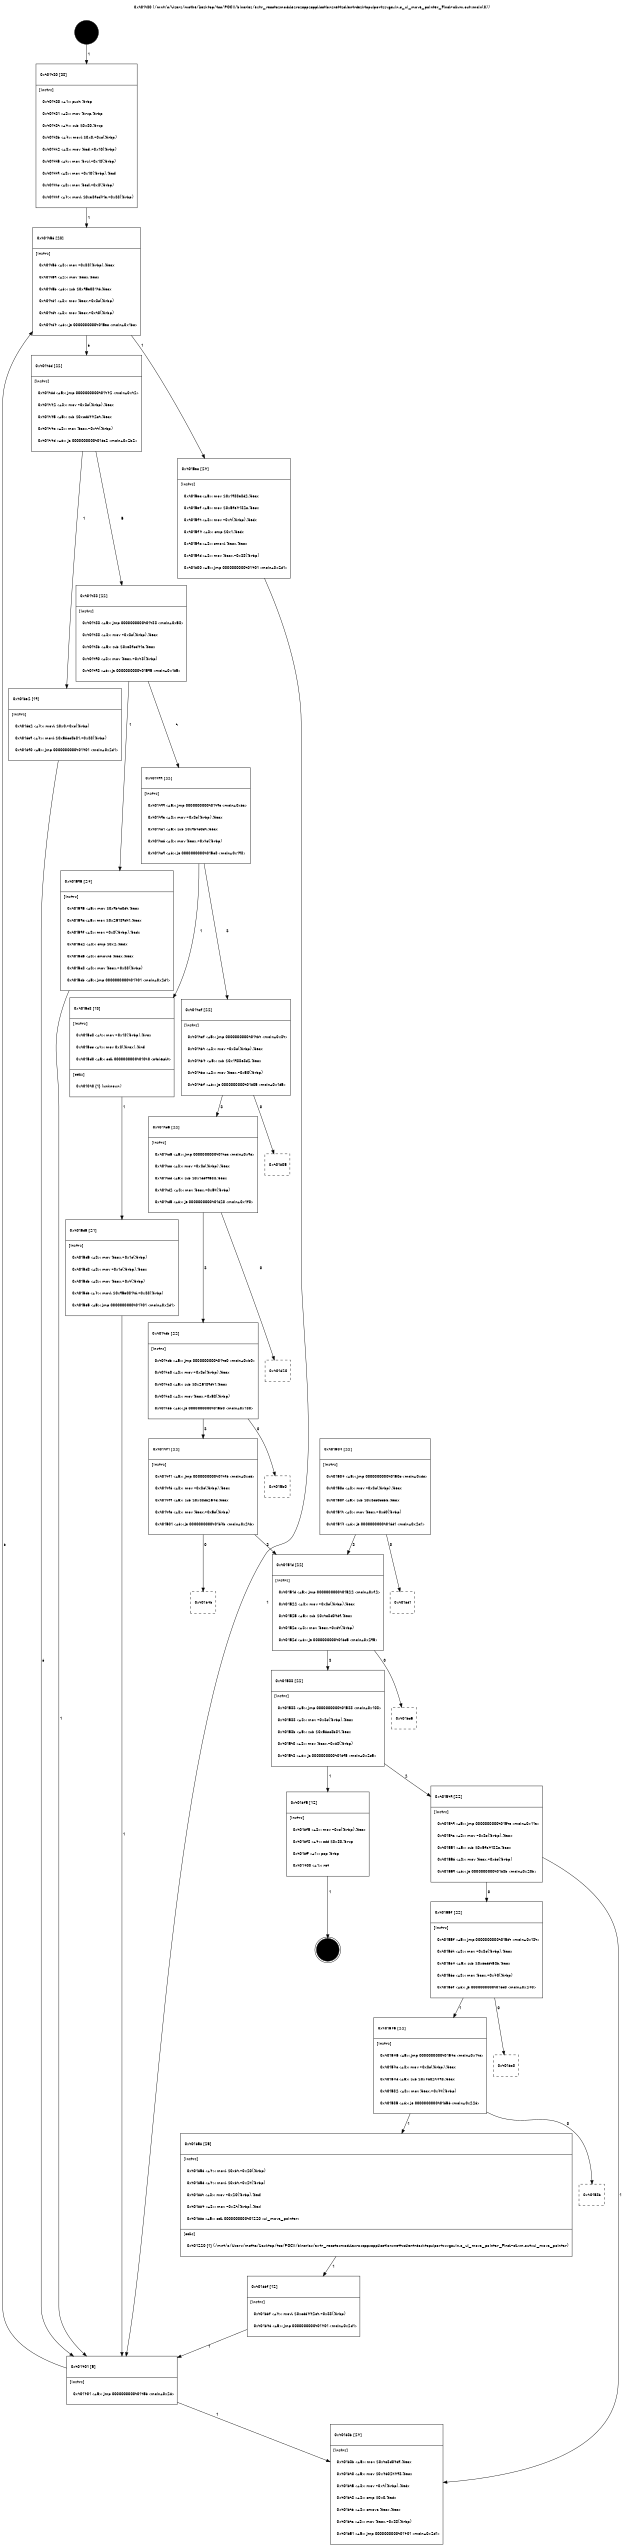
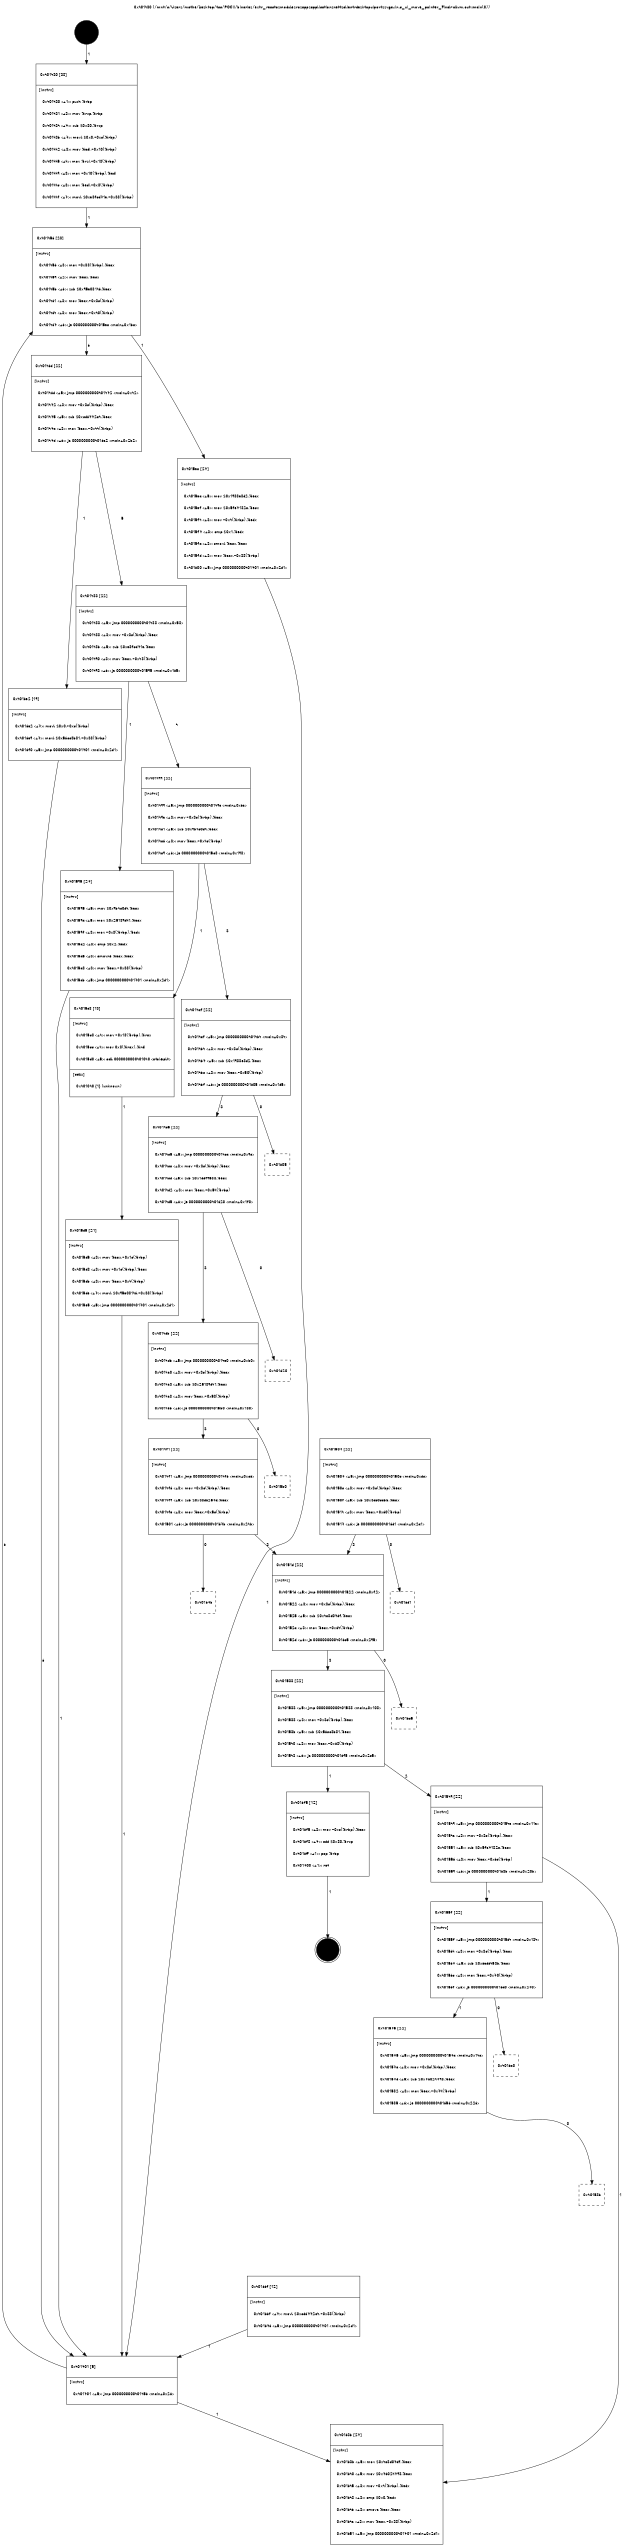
(488, 1892) -> (488, 1892)
(376, 2195) -> none
